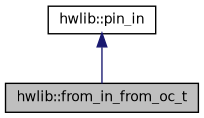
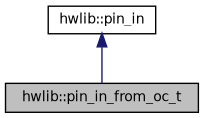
(102, 98) -> (102, 98)
